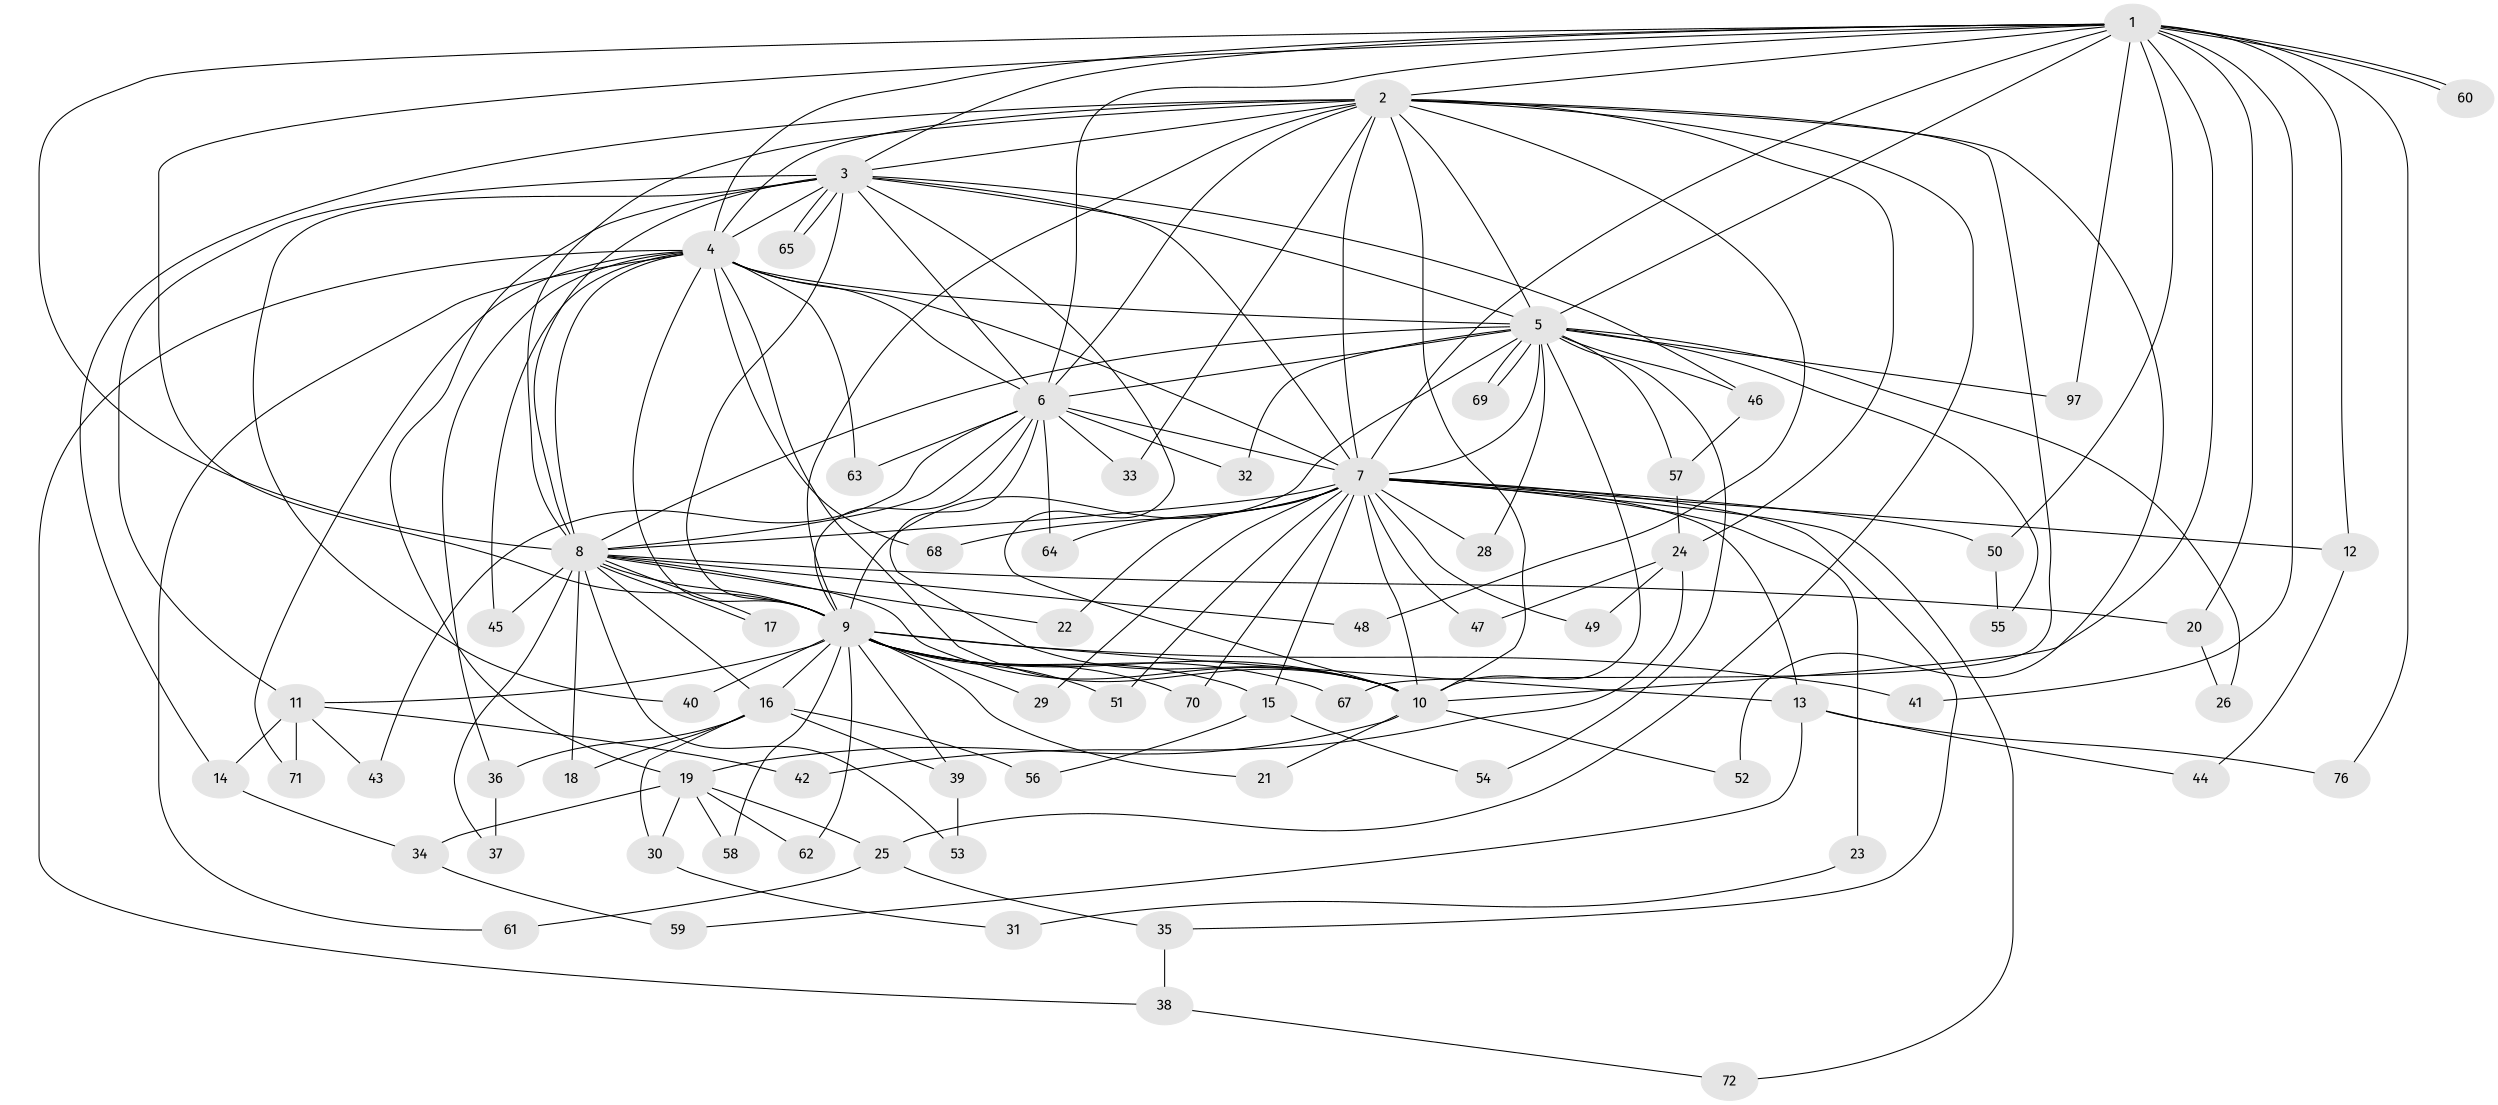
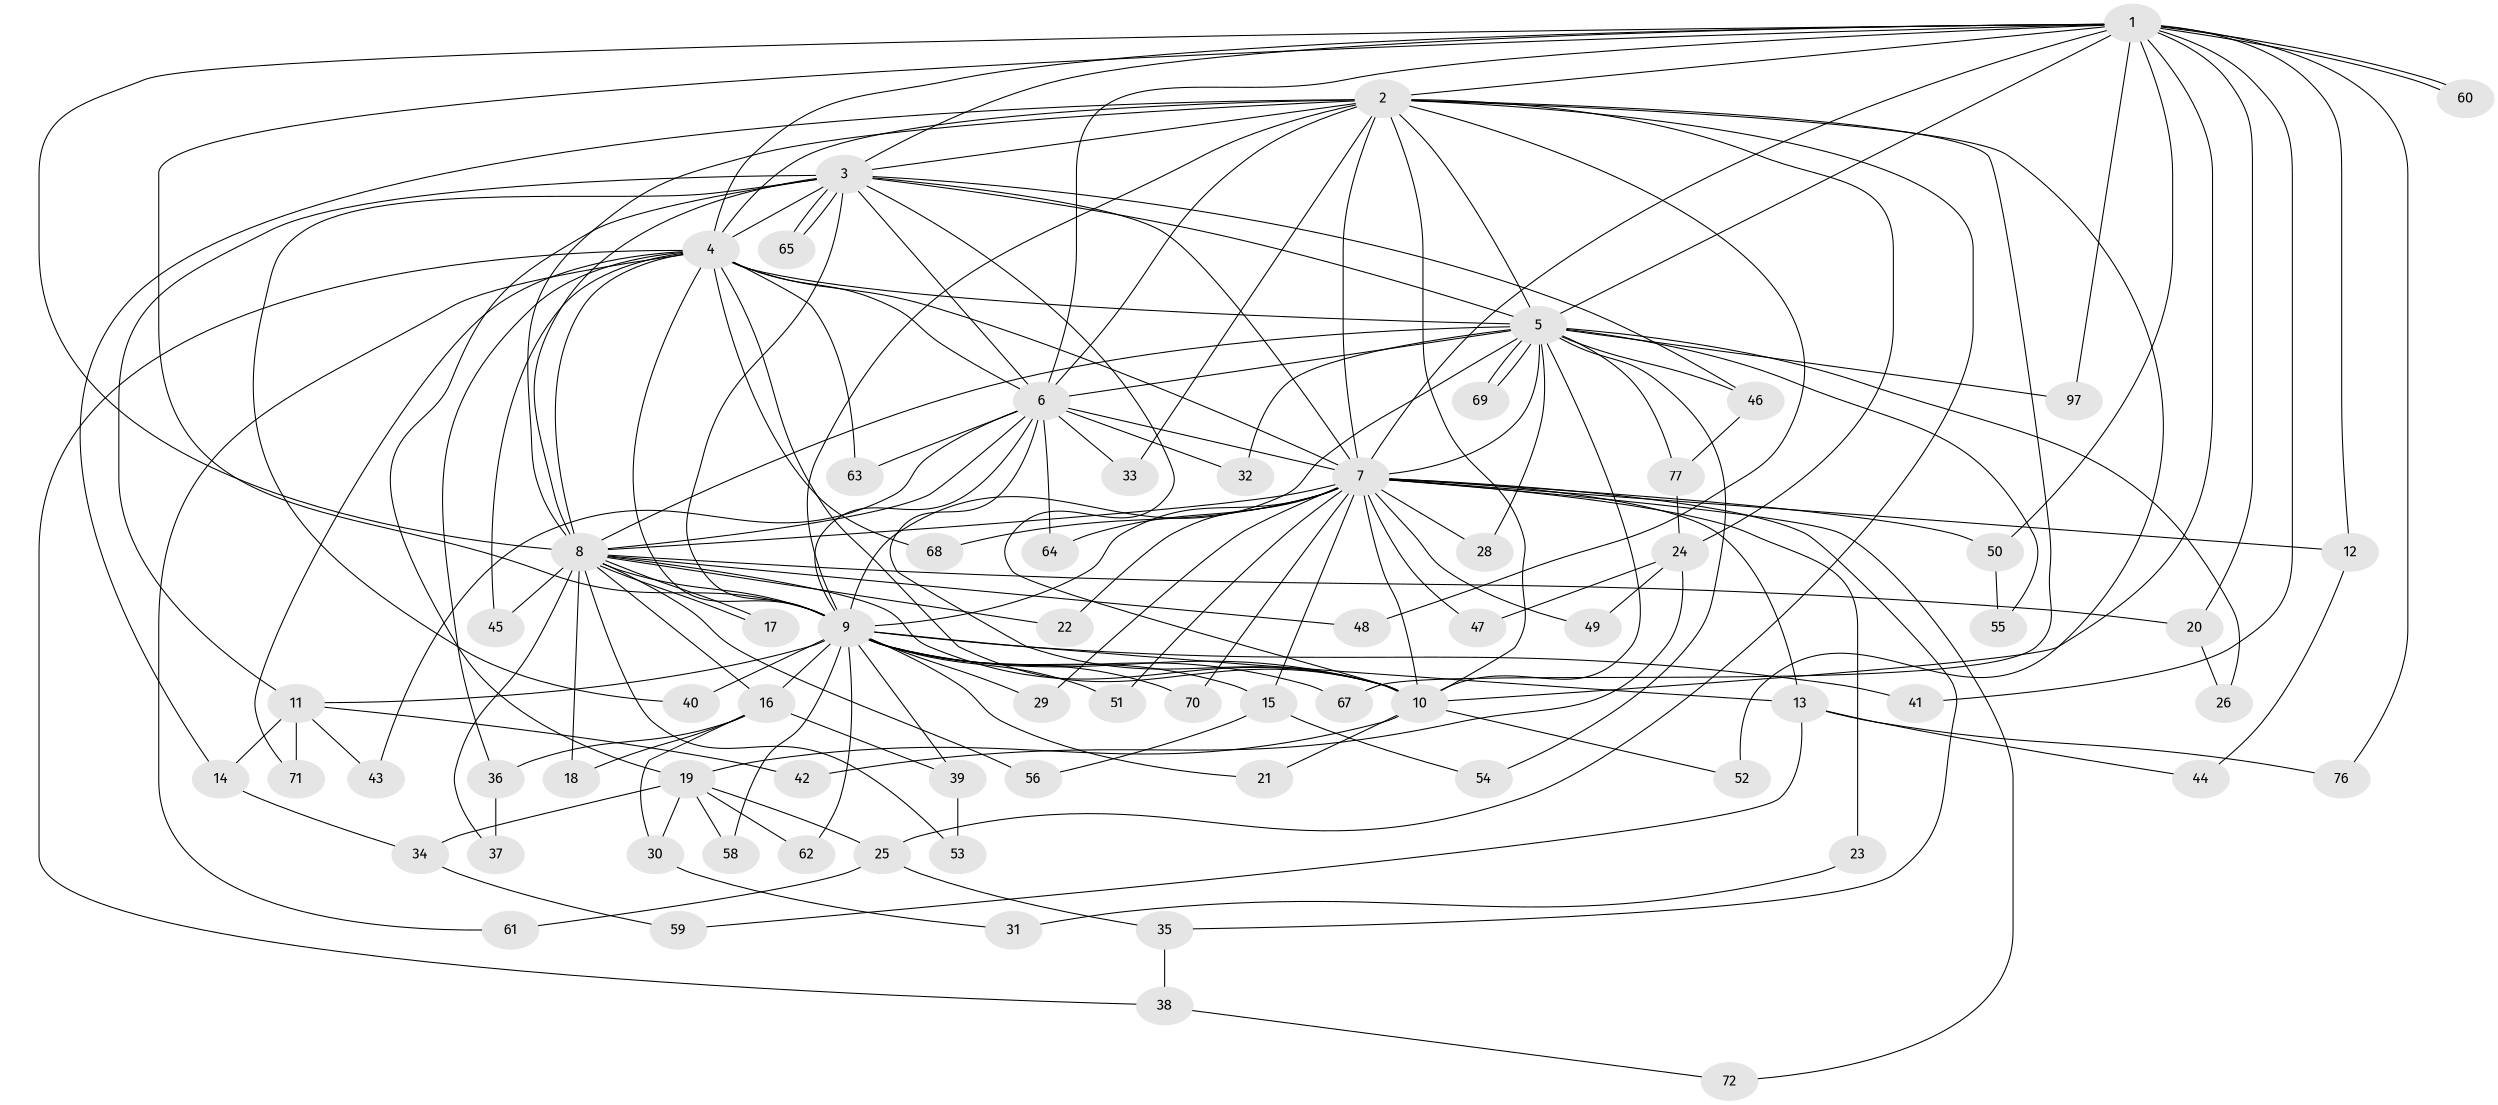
(1676, 477) -> (1676, 477)
none -> (1105, 552)
(904, 733) -> (810, 684)
